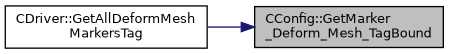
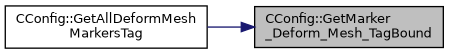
(106, 27) -> (106, 27)
